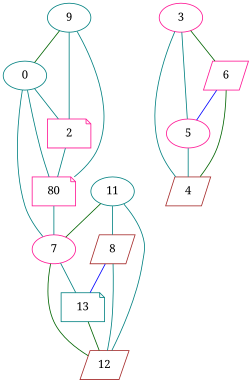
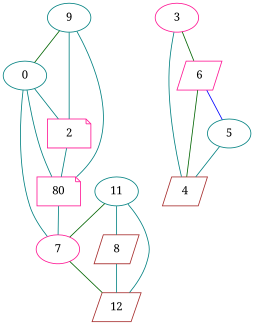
(185, 76) -> none
(188, 133) -> (229, 133)
(83, 307) -> none
